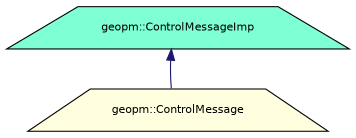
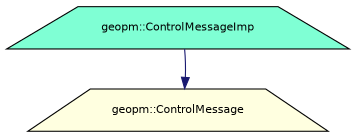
(171, 75) -> (185, 63)
